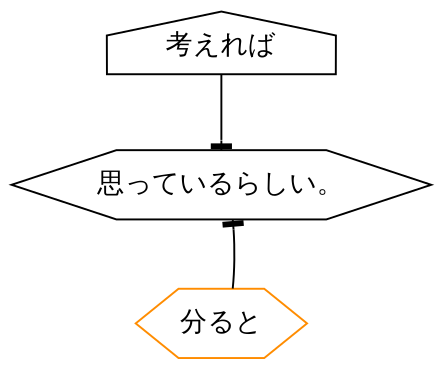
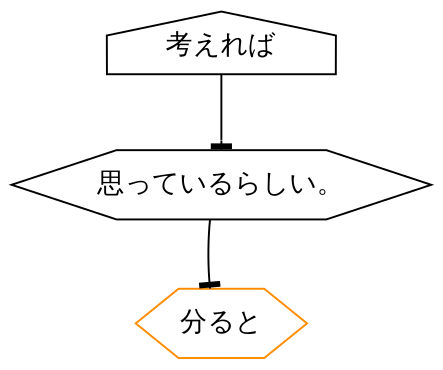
(234, 259) -> (208, 249)
